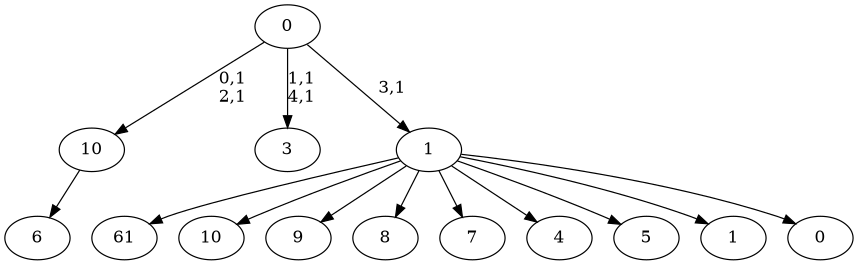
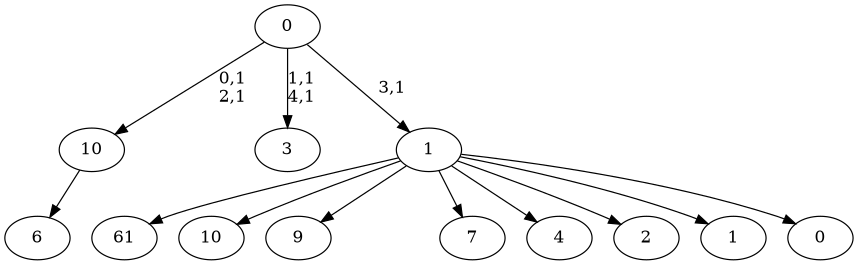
(385, 238) -> none
(646, 238) -> (646, 238)
